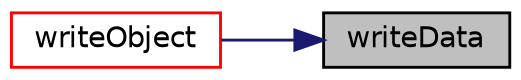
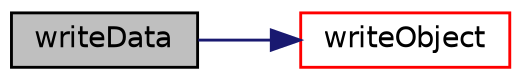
(258, 40) -> (234, 40)
